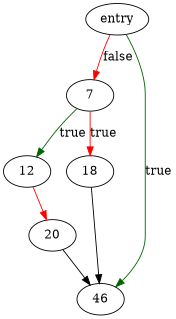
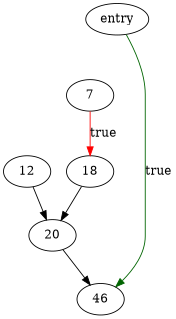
(103, 53) -> none
(58, 128) -> none
(38, 199) -> (38, 199)
(95, 231) -> (74, 200)
